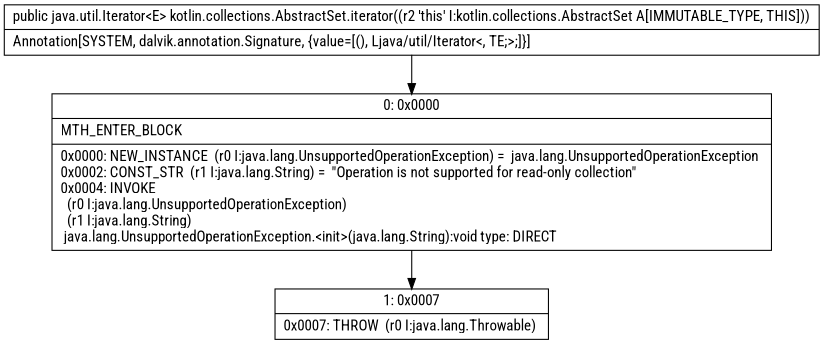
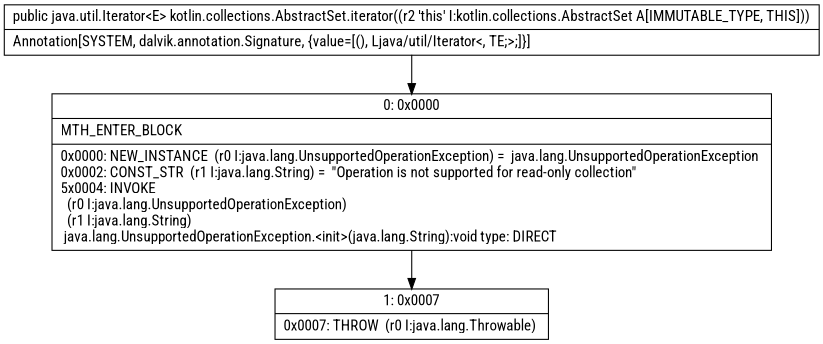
(112, 189) -> (112, 189)
